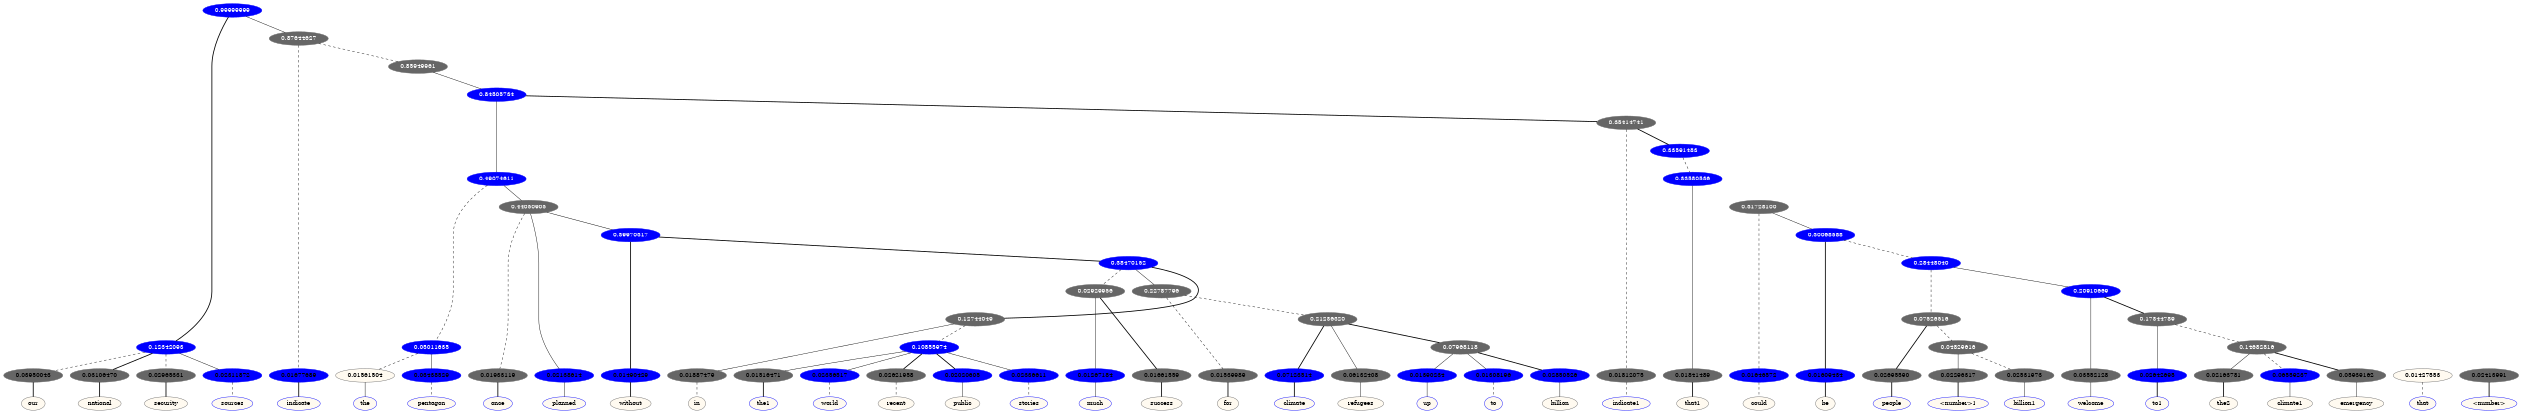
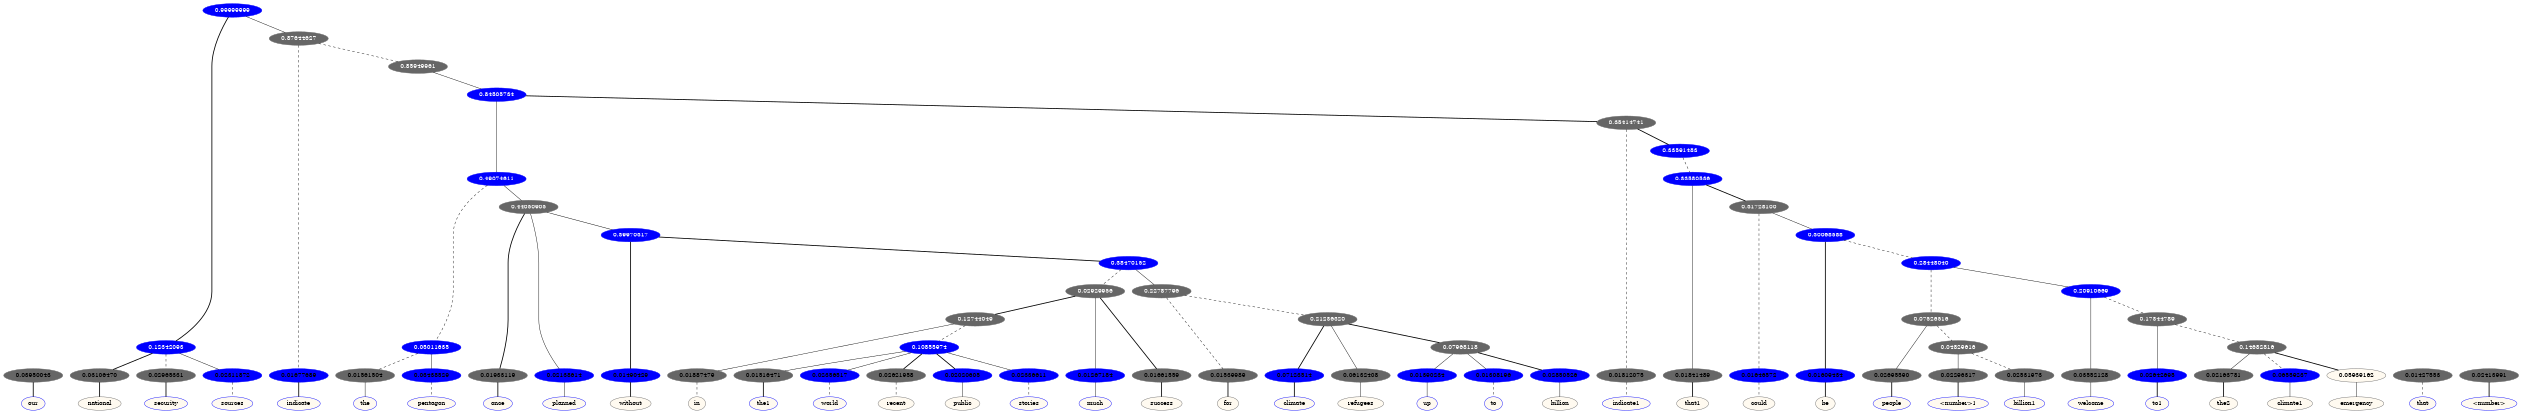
none -> (1726, 193)
(508, 290) -> (508, 290)
(2124, 305) -> (2124, 305)
(1132, 311) -> (1035, 305)
(1911, 347) -> (1911, 347)
(100, 361) -> none
(365, 375) -> (365, 375)
(2356, 375) -> (2356, 375)
(2423, 375) -> (2423, 375)
(33, 404) -> (33, 404)
(166, 404) -> (166, 404)
